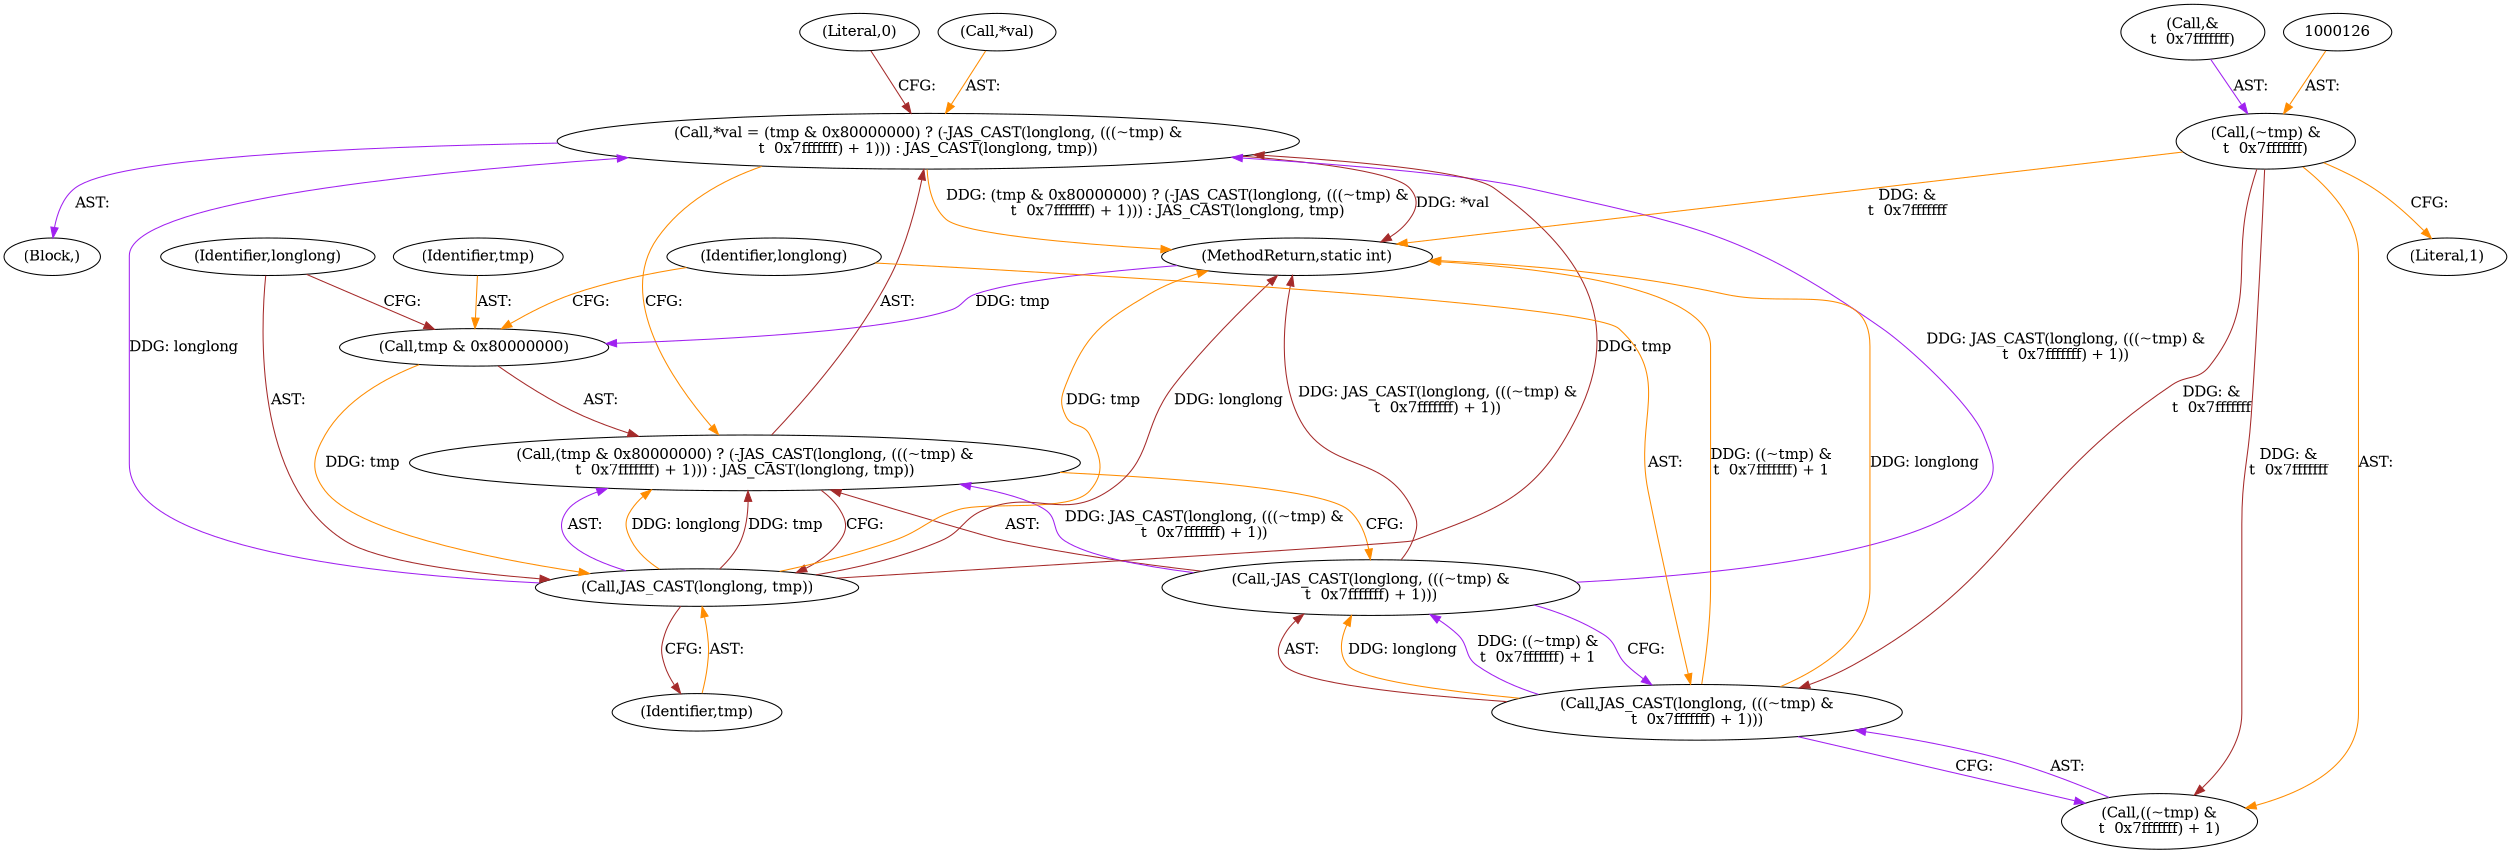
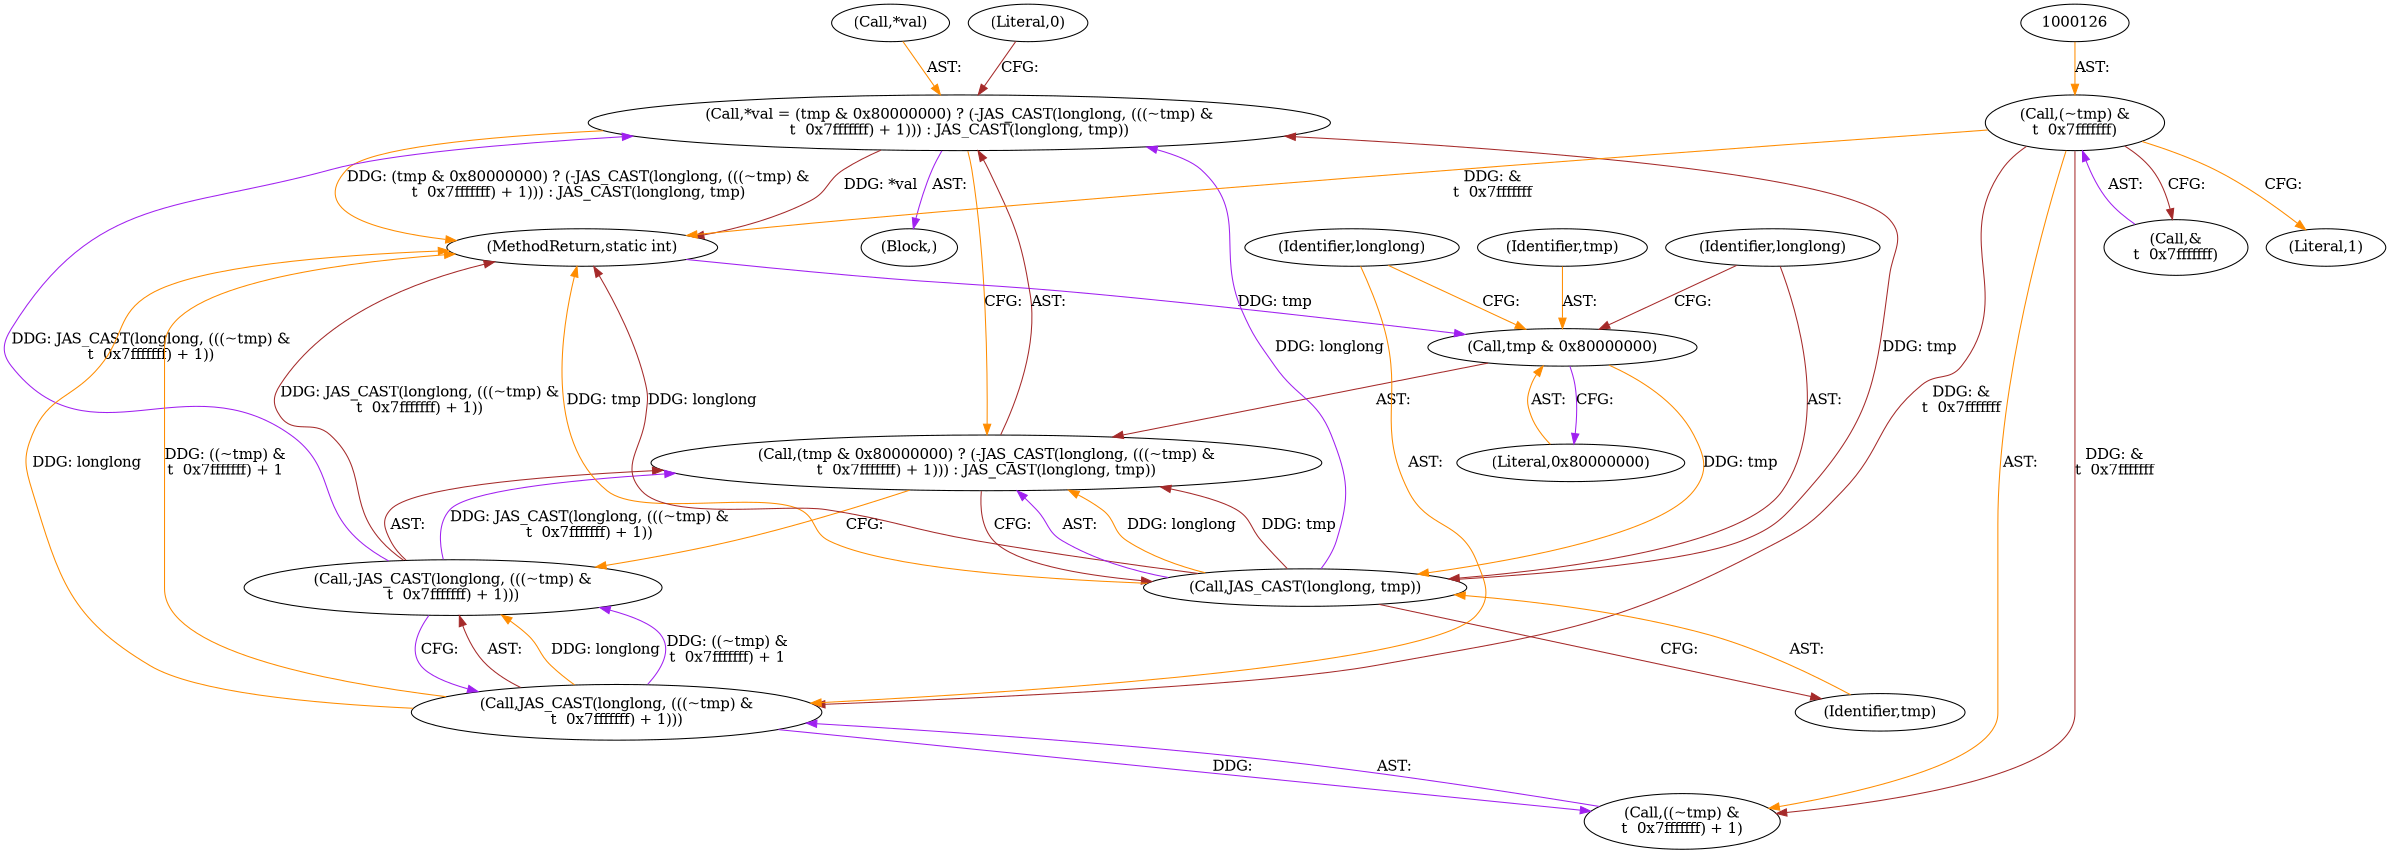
none -> (2154, 173)
none -> (1571, 463)
(1977, 767) -> (1235, 767)
